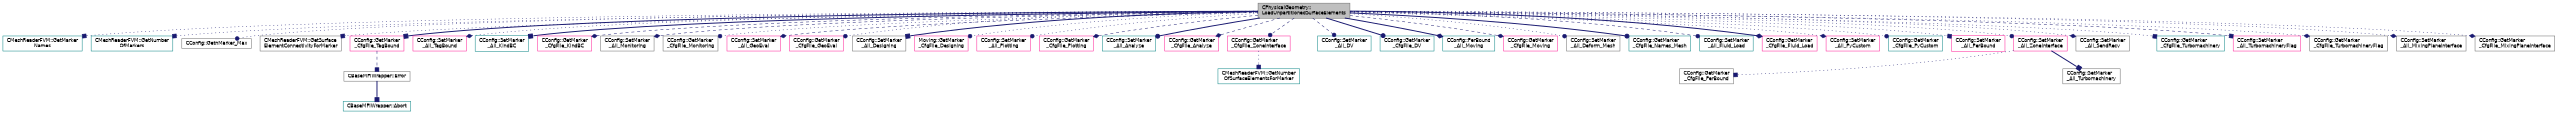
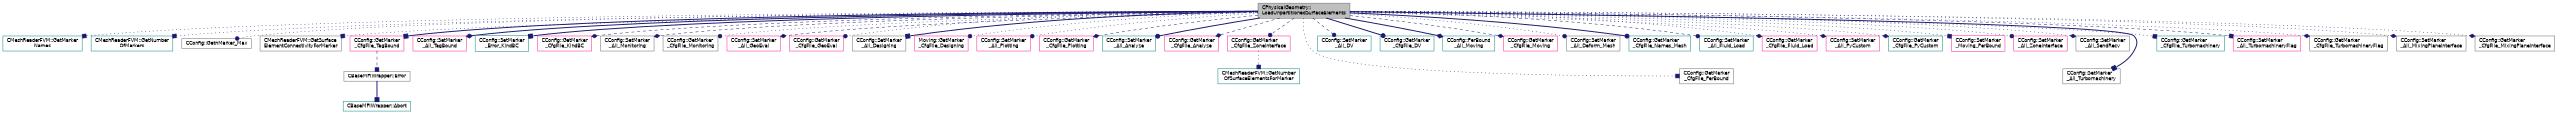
(865, 16) -> (865, 16)
(1553, 17) -> (1553, 17)
(1736, 25) -> (1736, 25)
(502, 44) -> (502, 44)
(1978, 44) -> (1978, 44)
(2064, 59) -> (1762, 18)
(1876, 66) -> (1475, 73)
